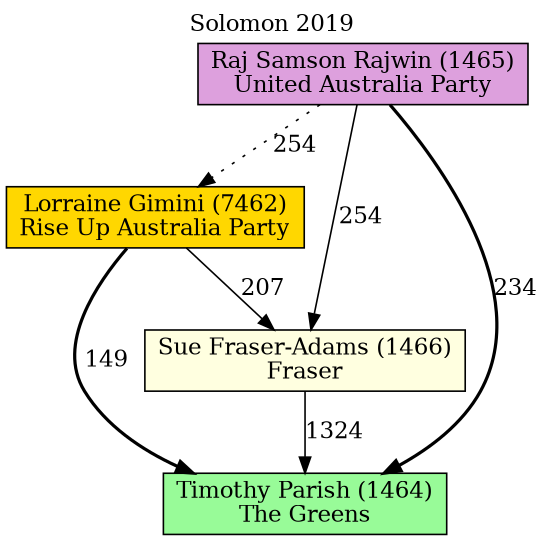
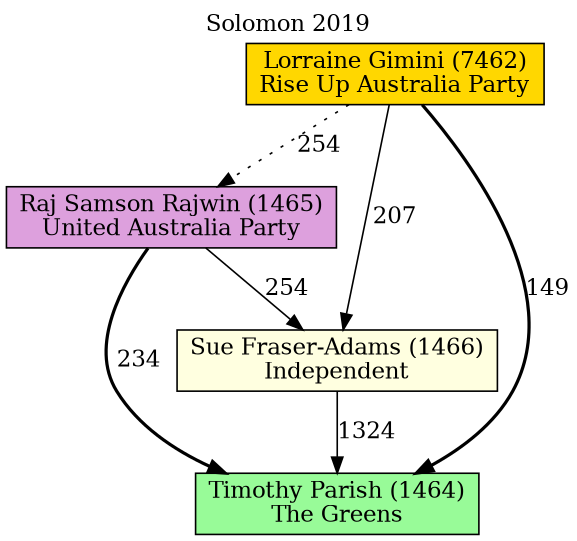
(266, 141) -> (290, 141)
(305, 361) -> (337, 361)
